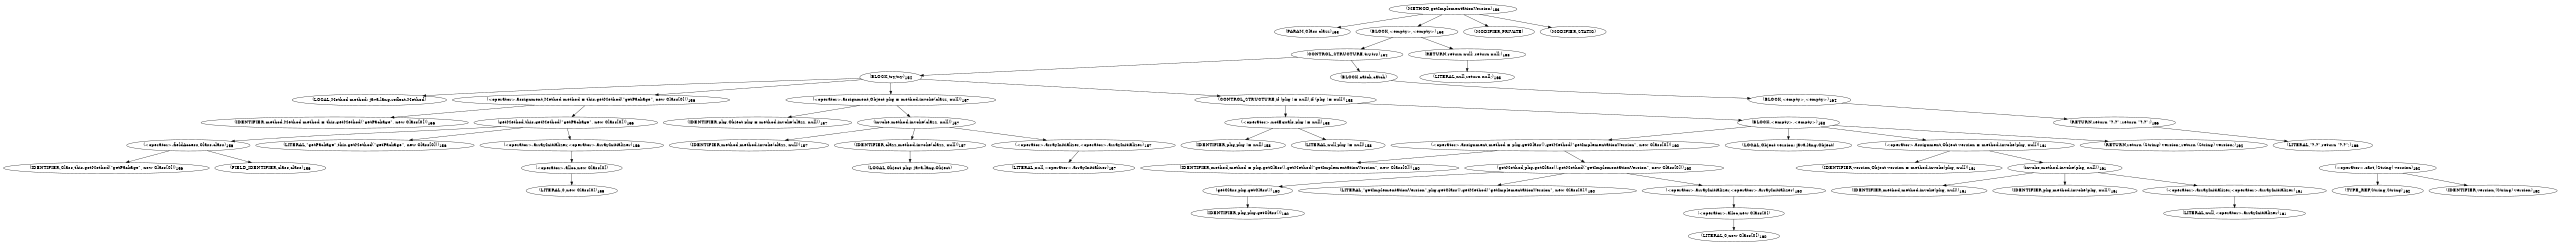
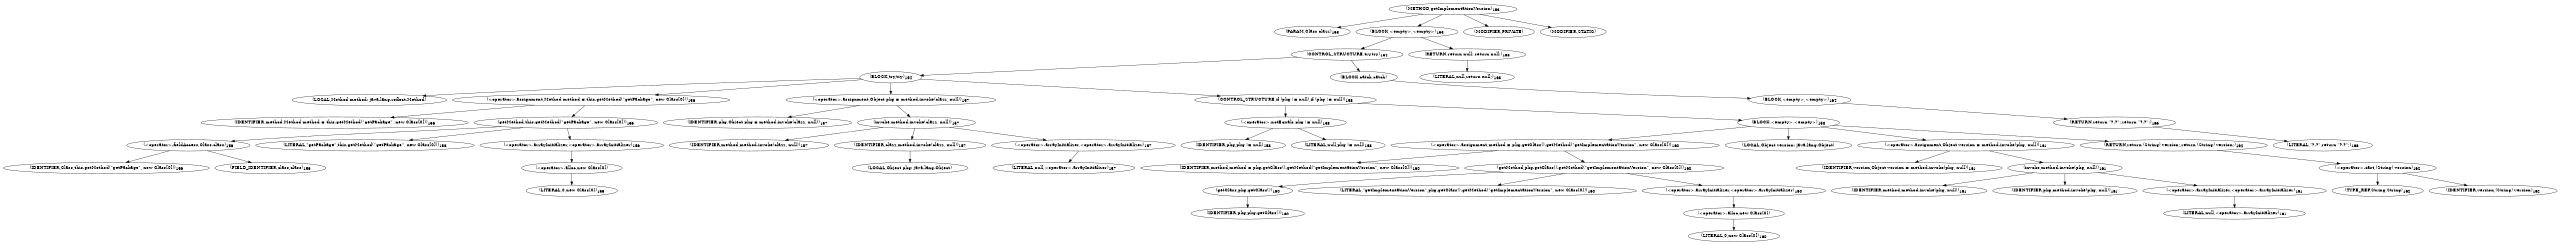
none -> (2277, 157)
